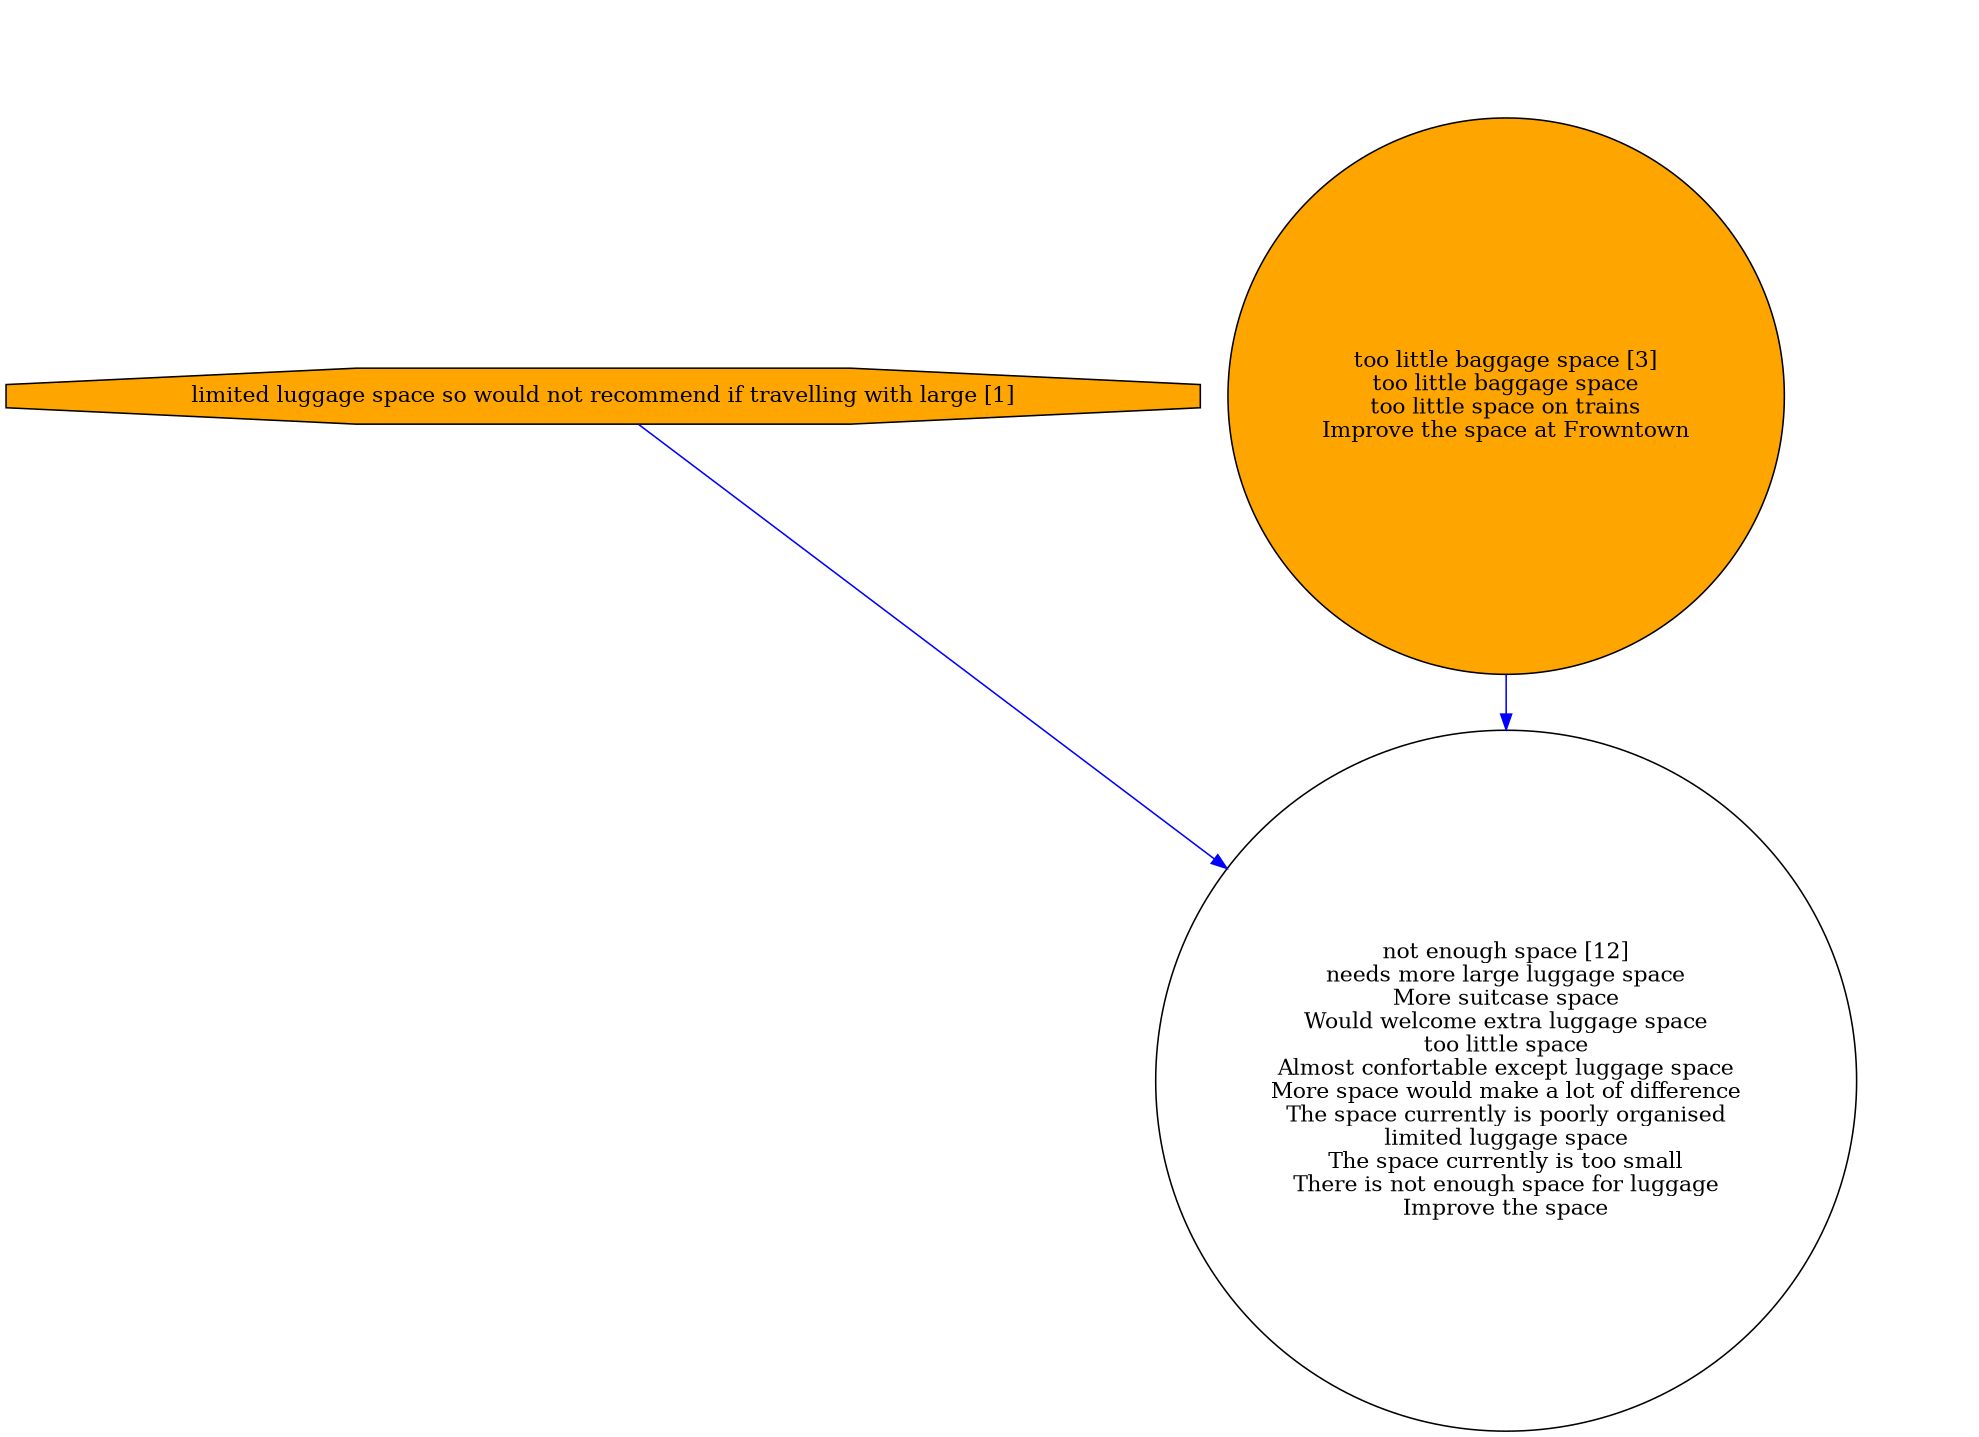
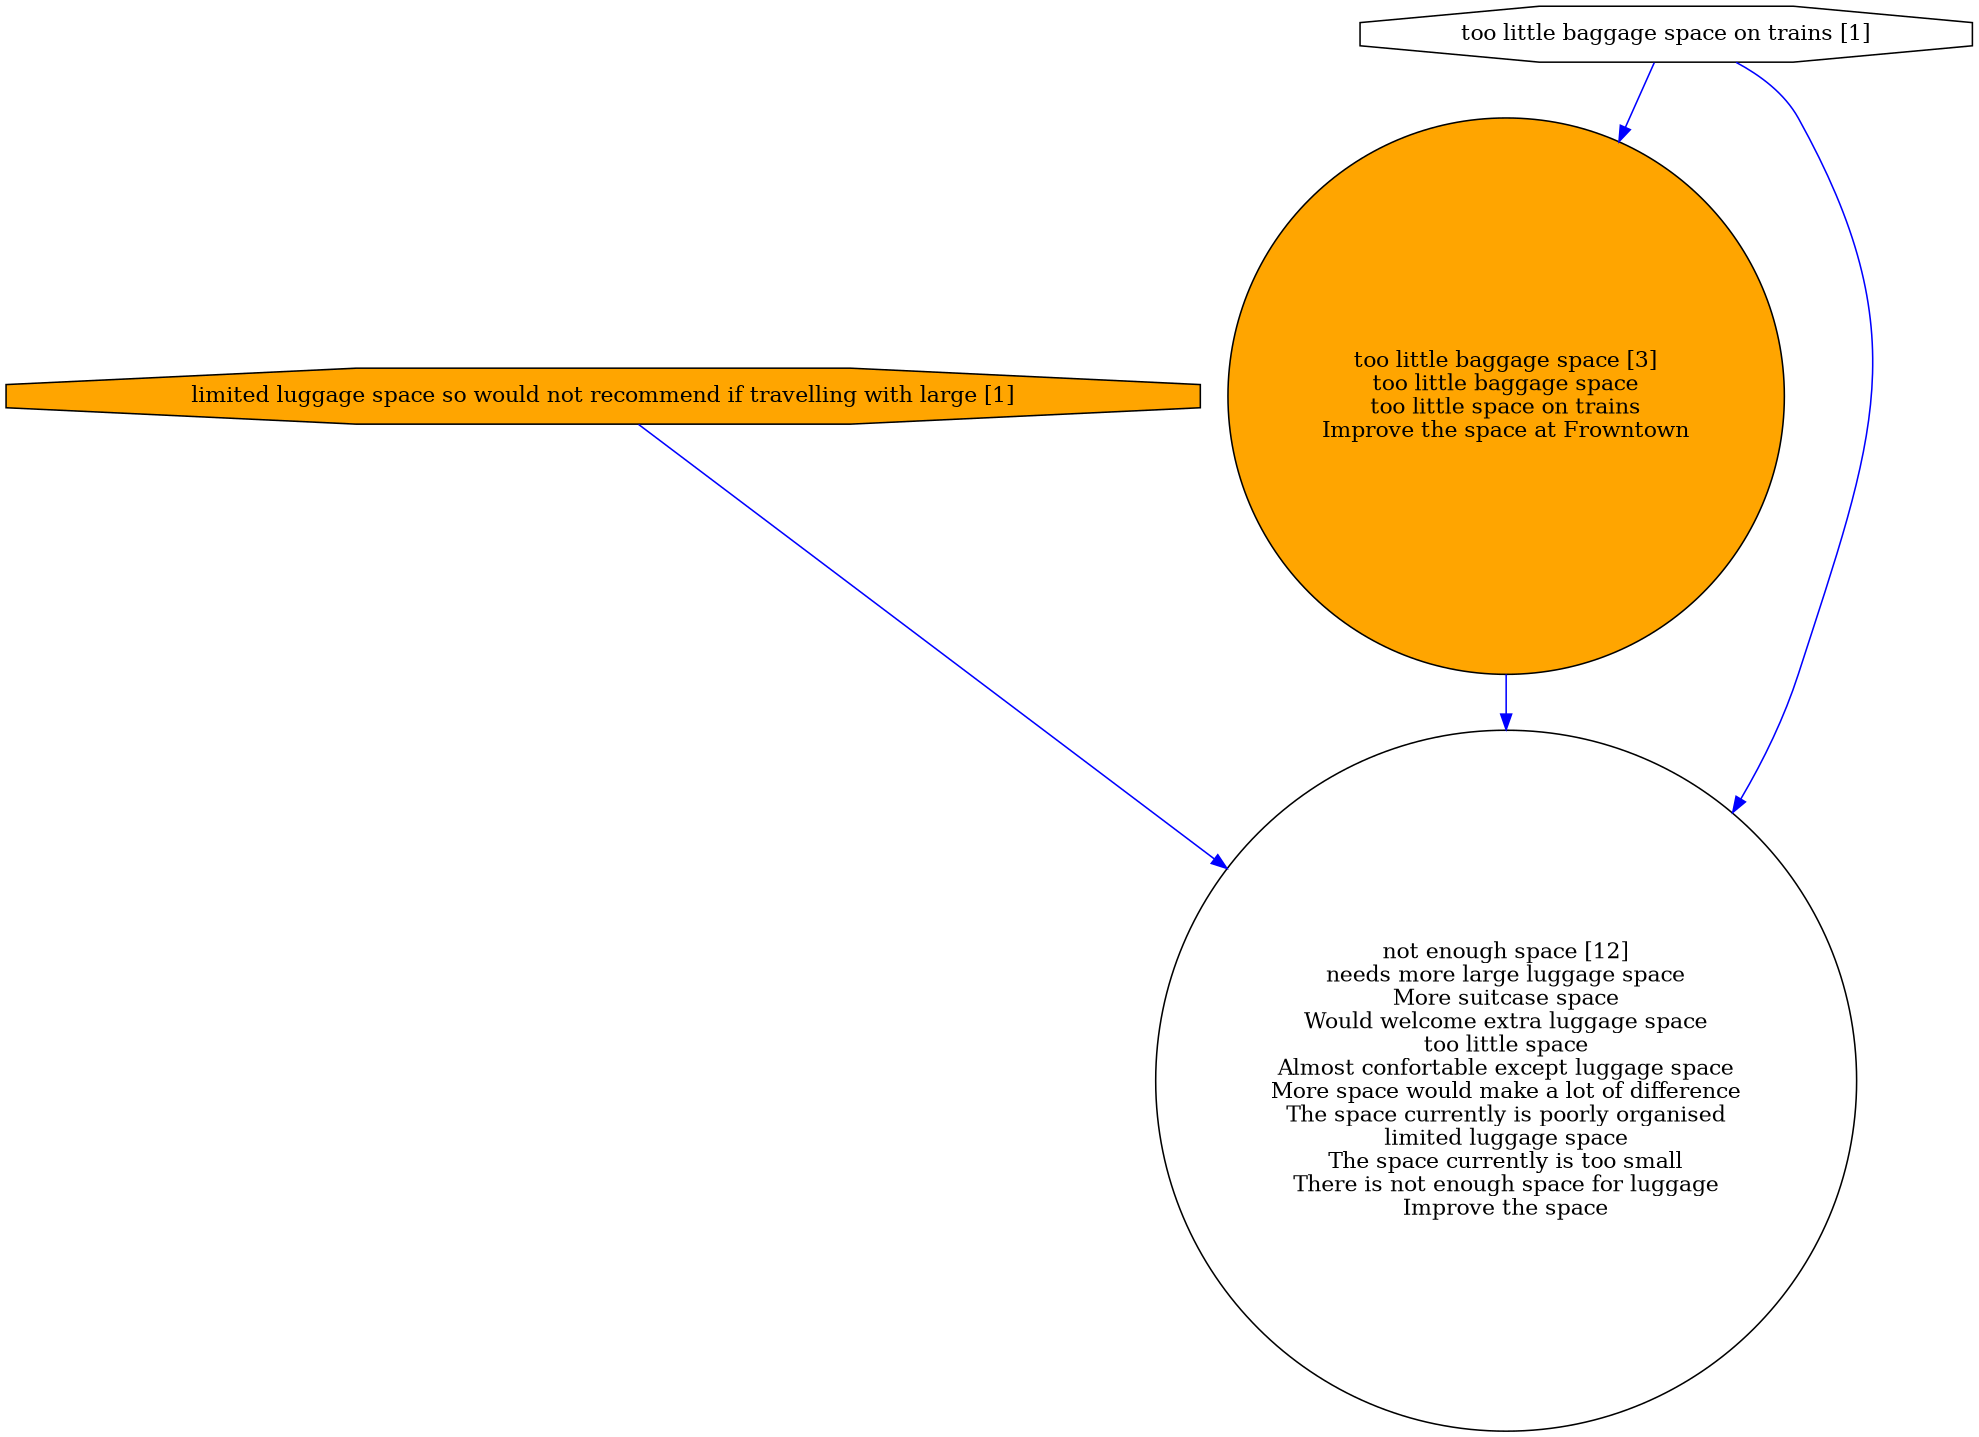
none -> (1666, 34)
